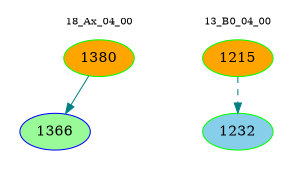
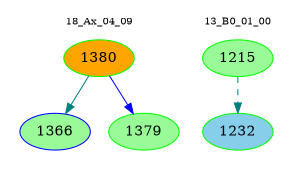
(100, 22) -> (100, 22)
(238, 22) -> (238, 22)
(238, 58) -> (238, 58)
none -> (144, 132)
